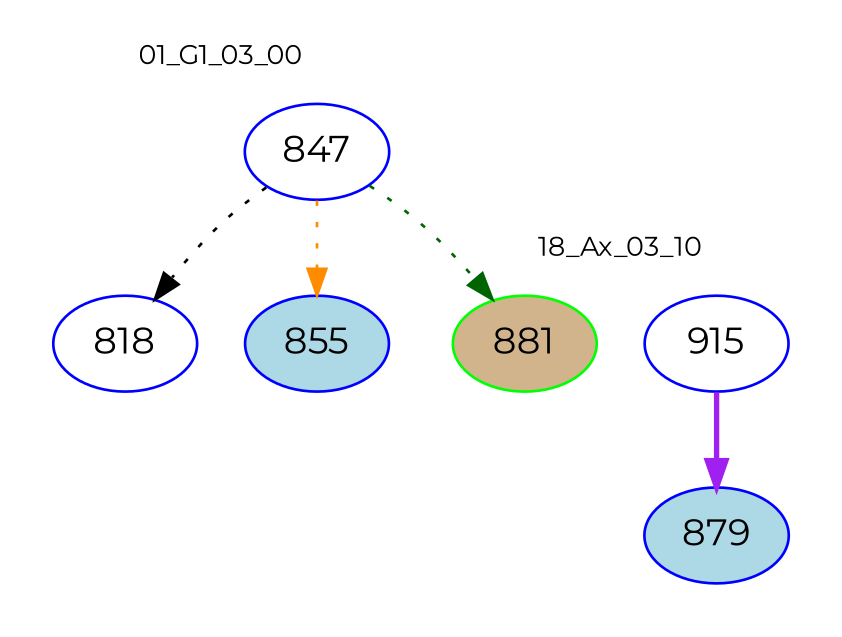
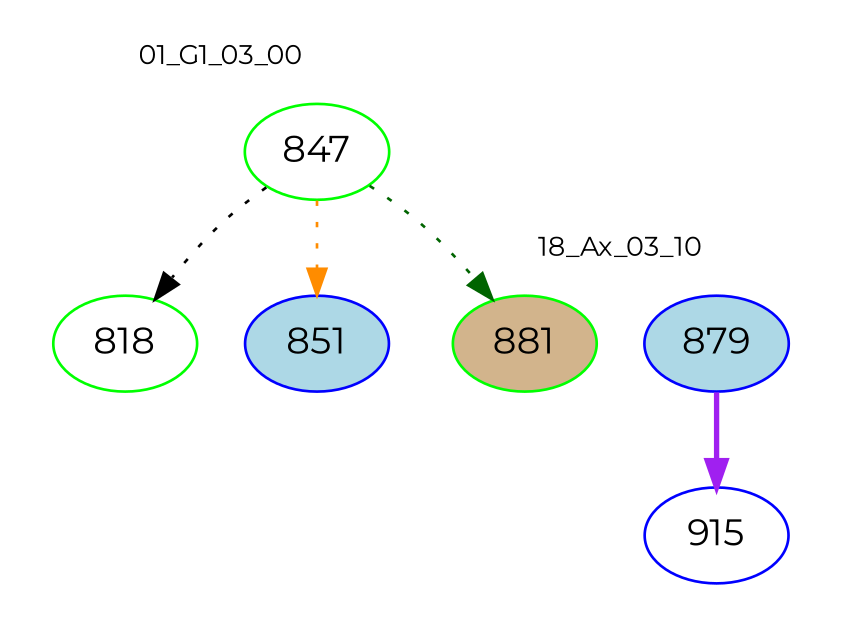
(317, 152) -> (317, 152)
(125, 344) -> (125, 344)
(317, 344) -> (317, 344)
(717, 426) -> (717, 426)
